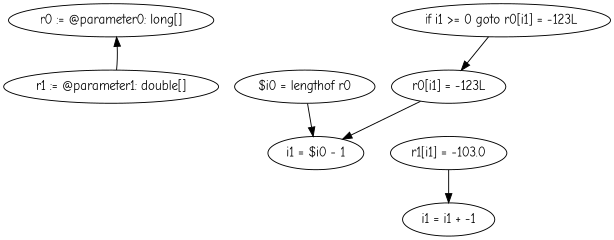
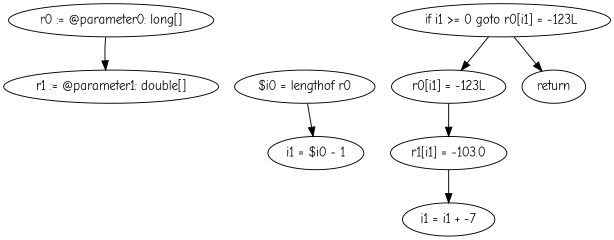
(117, 58) -> (105, 49)
none -> (554, 87)
(386, 118) -> (449, 115)
(449, 219) -> (449, 219)
